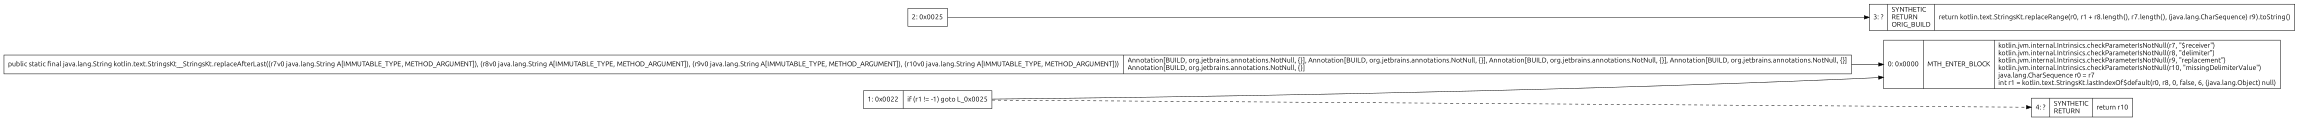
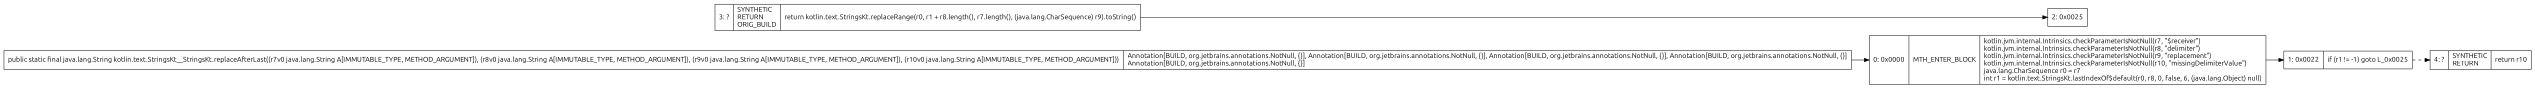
(1406, 17) -> (1592, 17)
(1435, 92) -> (2272, 60)
